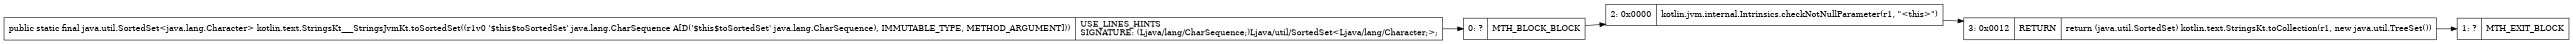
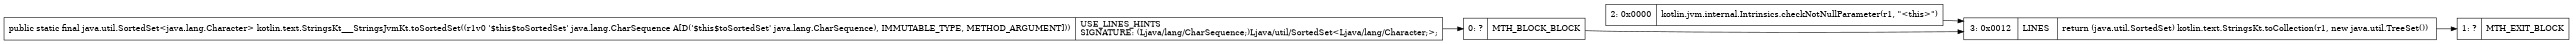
(1593, 25) -> (1772, 32)
(2038, 29) -> (2036, 29)
